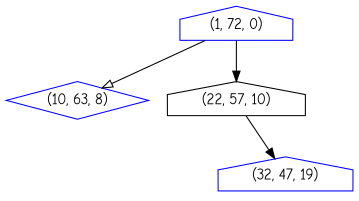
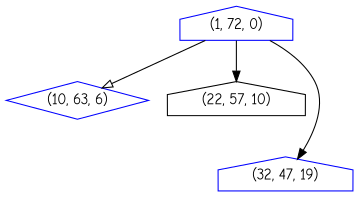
(77, 100) -> (77, 100)
(257, 133) -> (317, 87)
